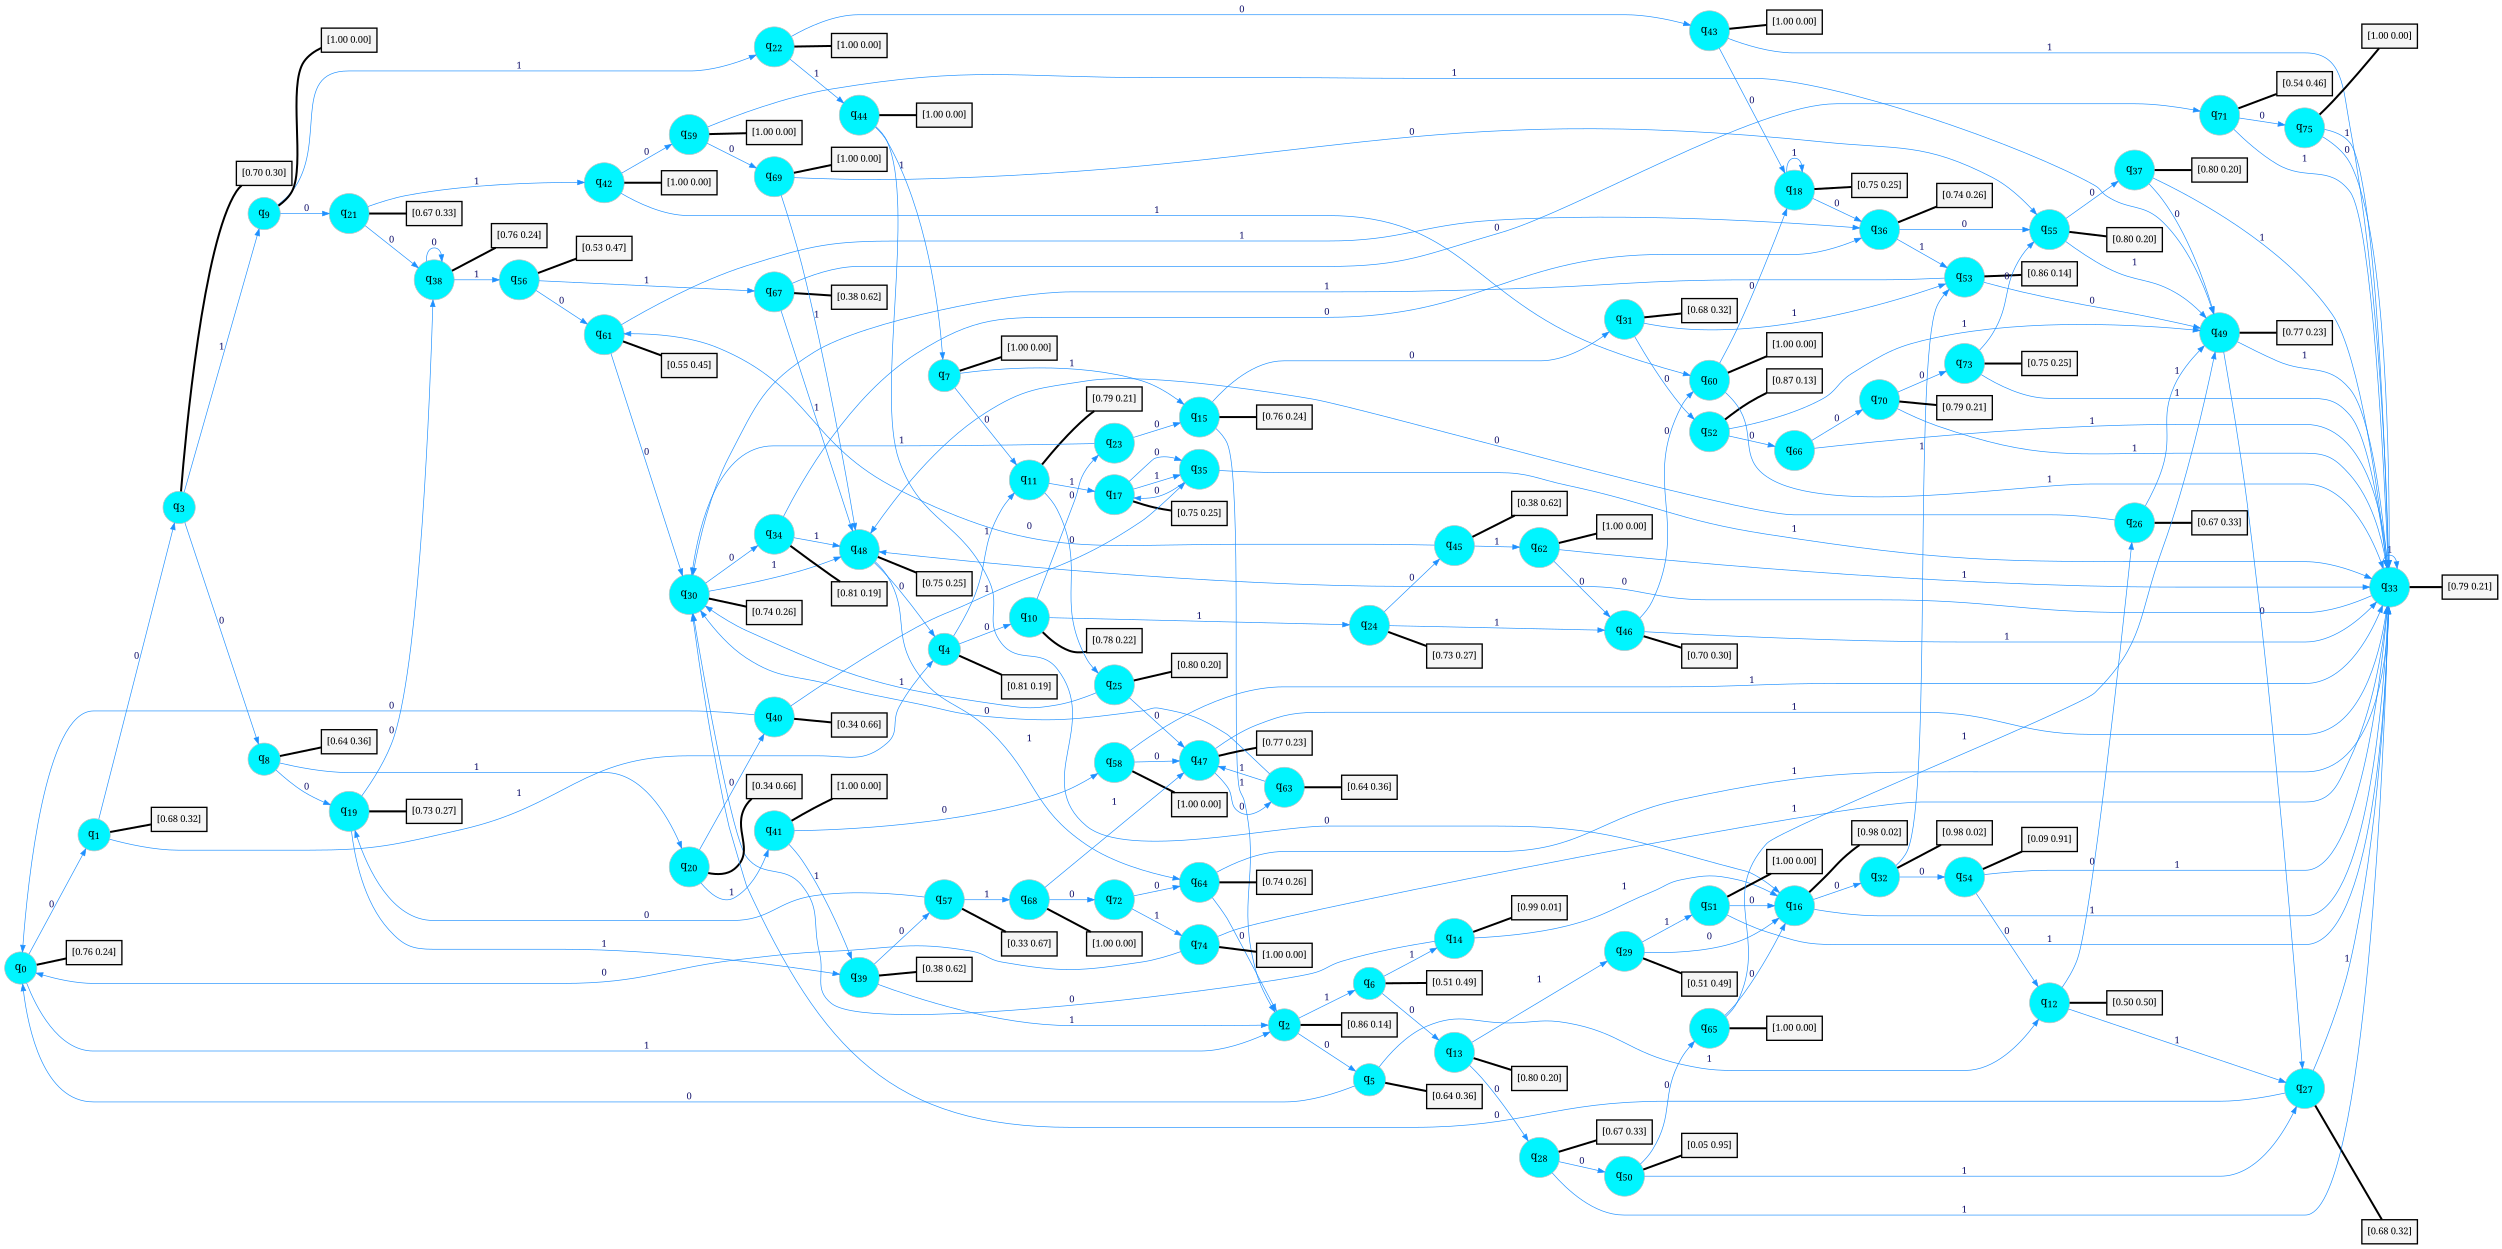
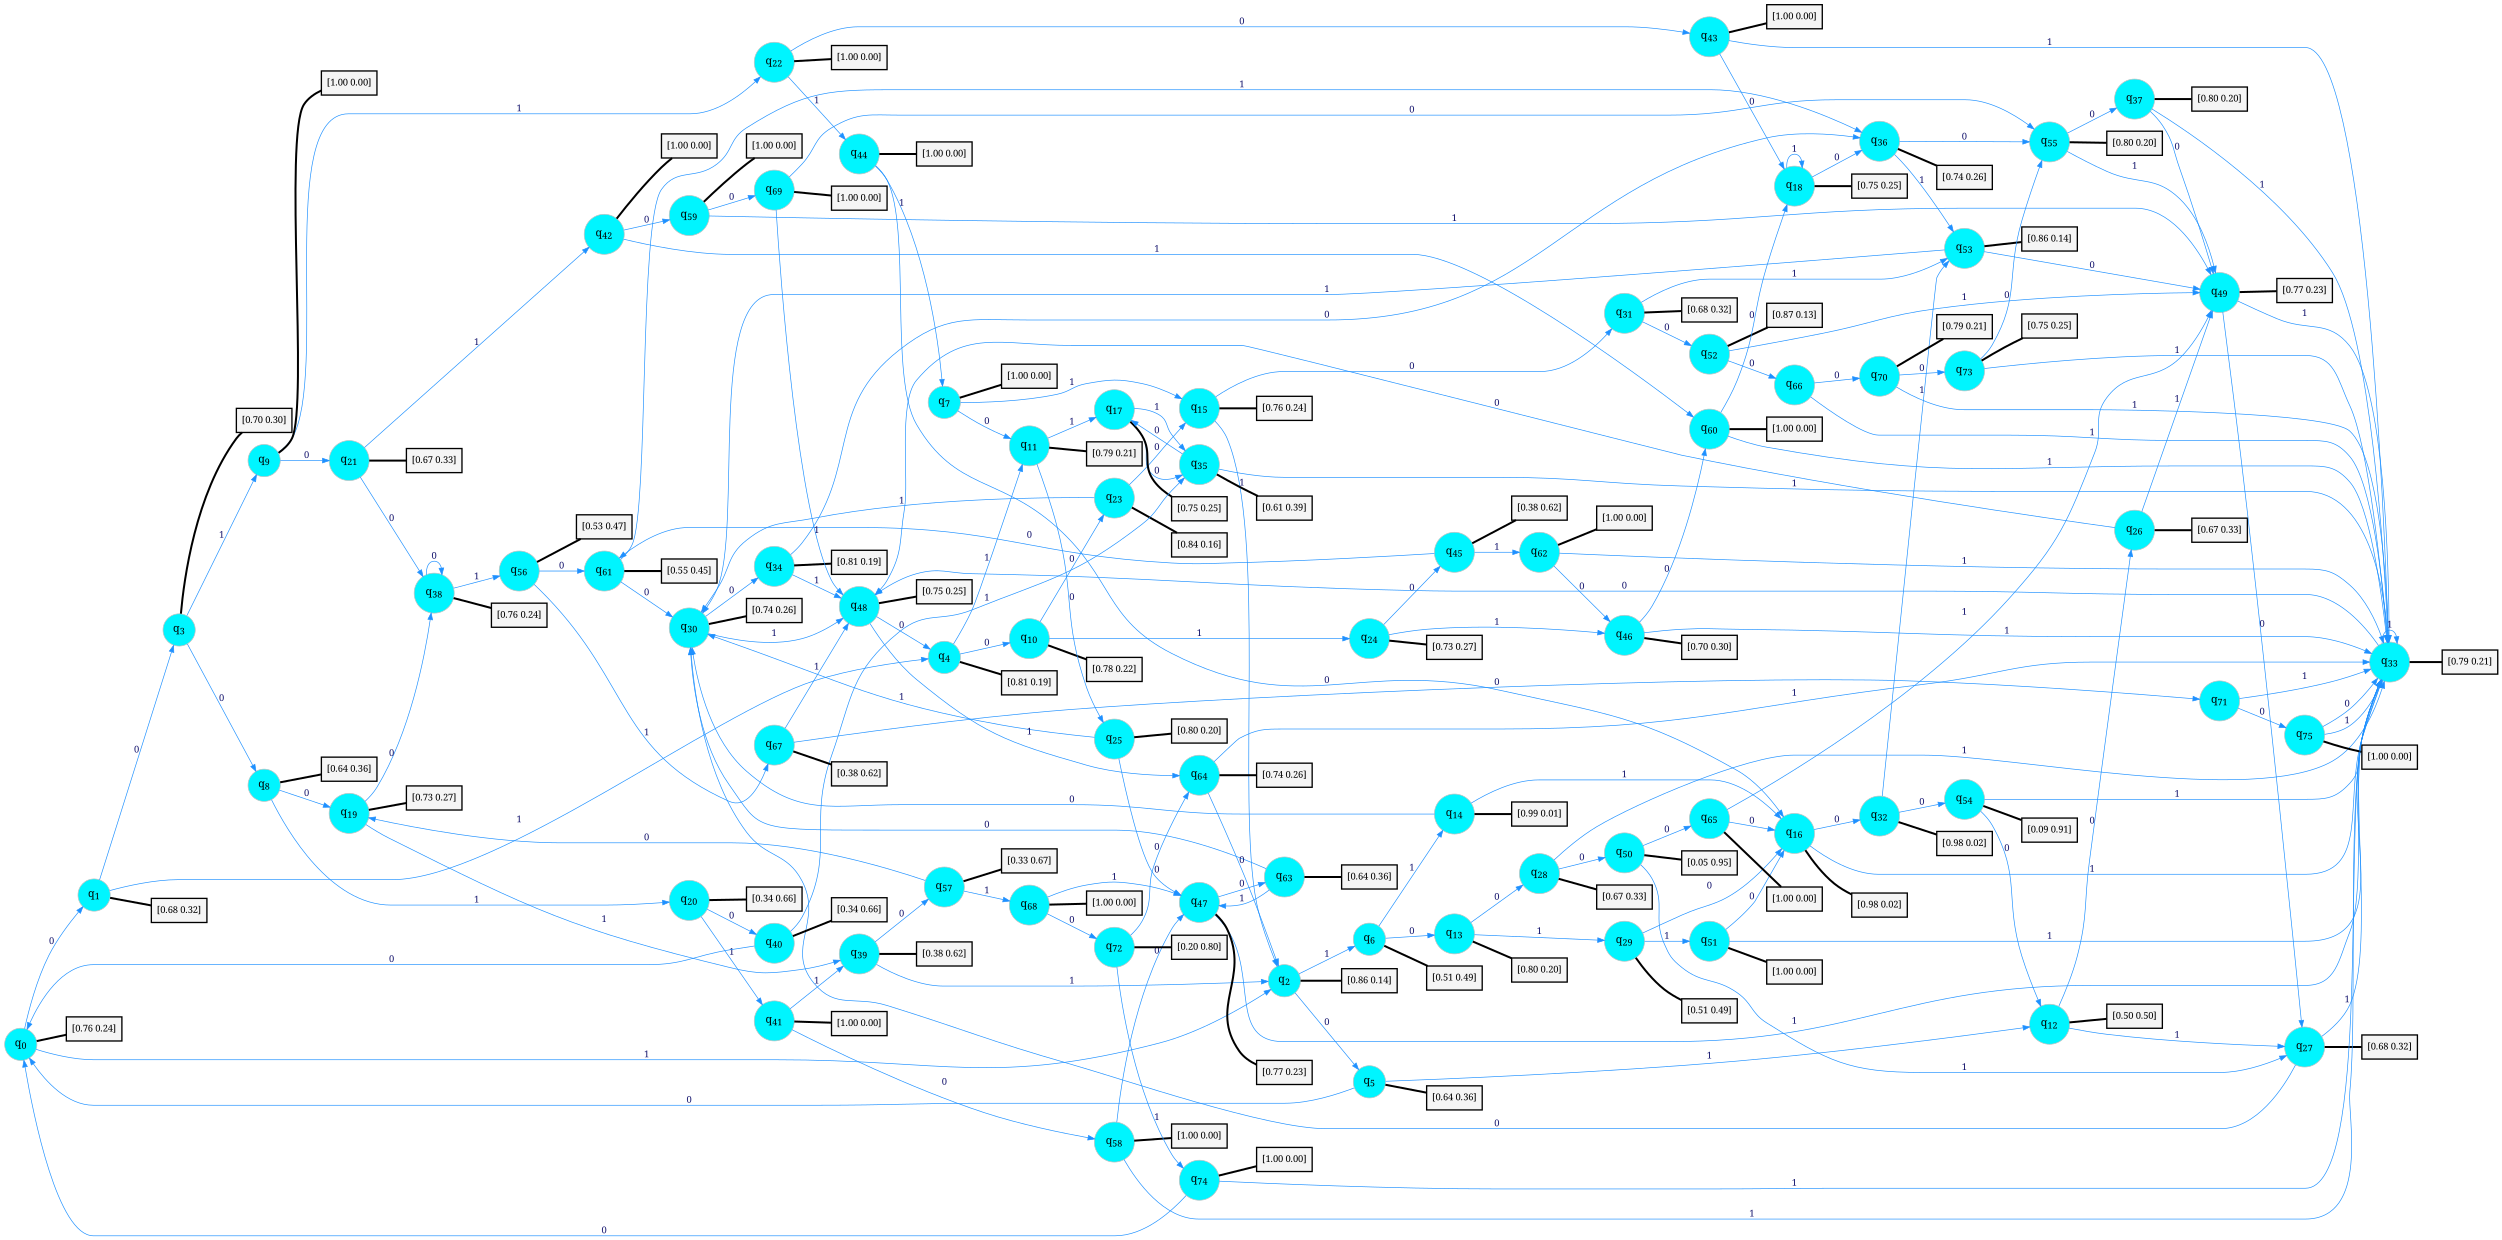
(2305, 84) -> none
none -> (1284, 508)
none -> (1199, 545)
none -> (1199, 947)
